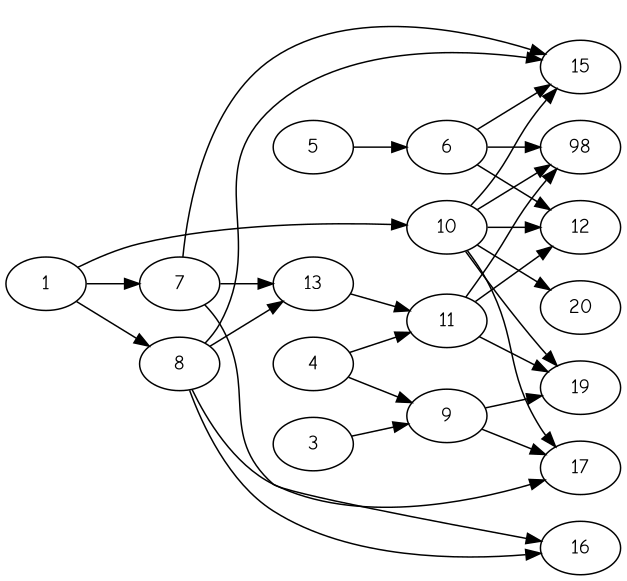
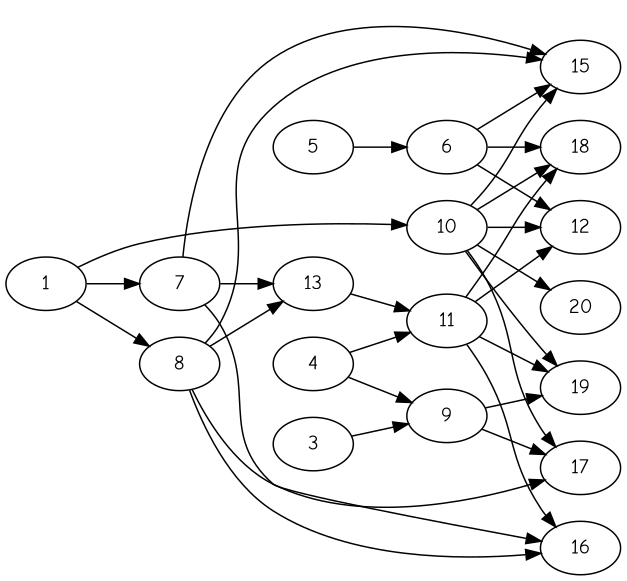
(581, 147) -> (581, 147)
none -> (508, 429)
